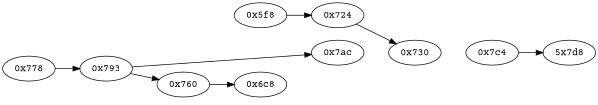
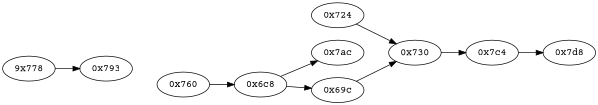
(261, 15) -> none
none -> (450, 53)
(569, 53) -> (569, 53)
(218, 61) -> (296, 70)
(29, 69) -> (29, 69)
(141, 76) -> none
none -> (338, 90)
